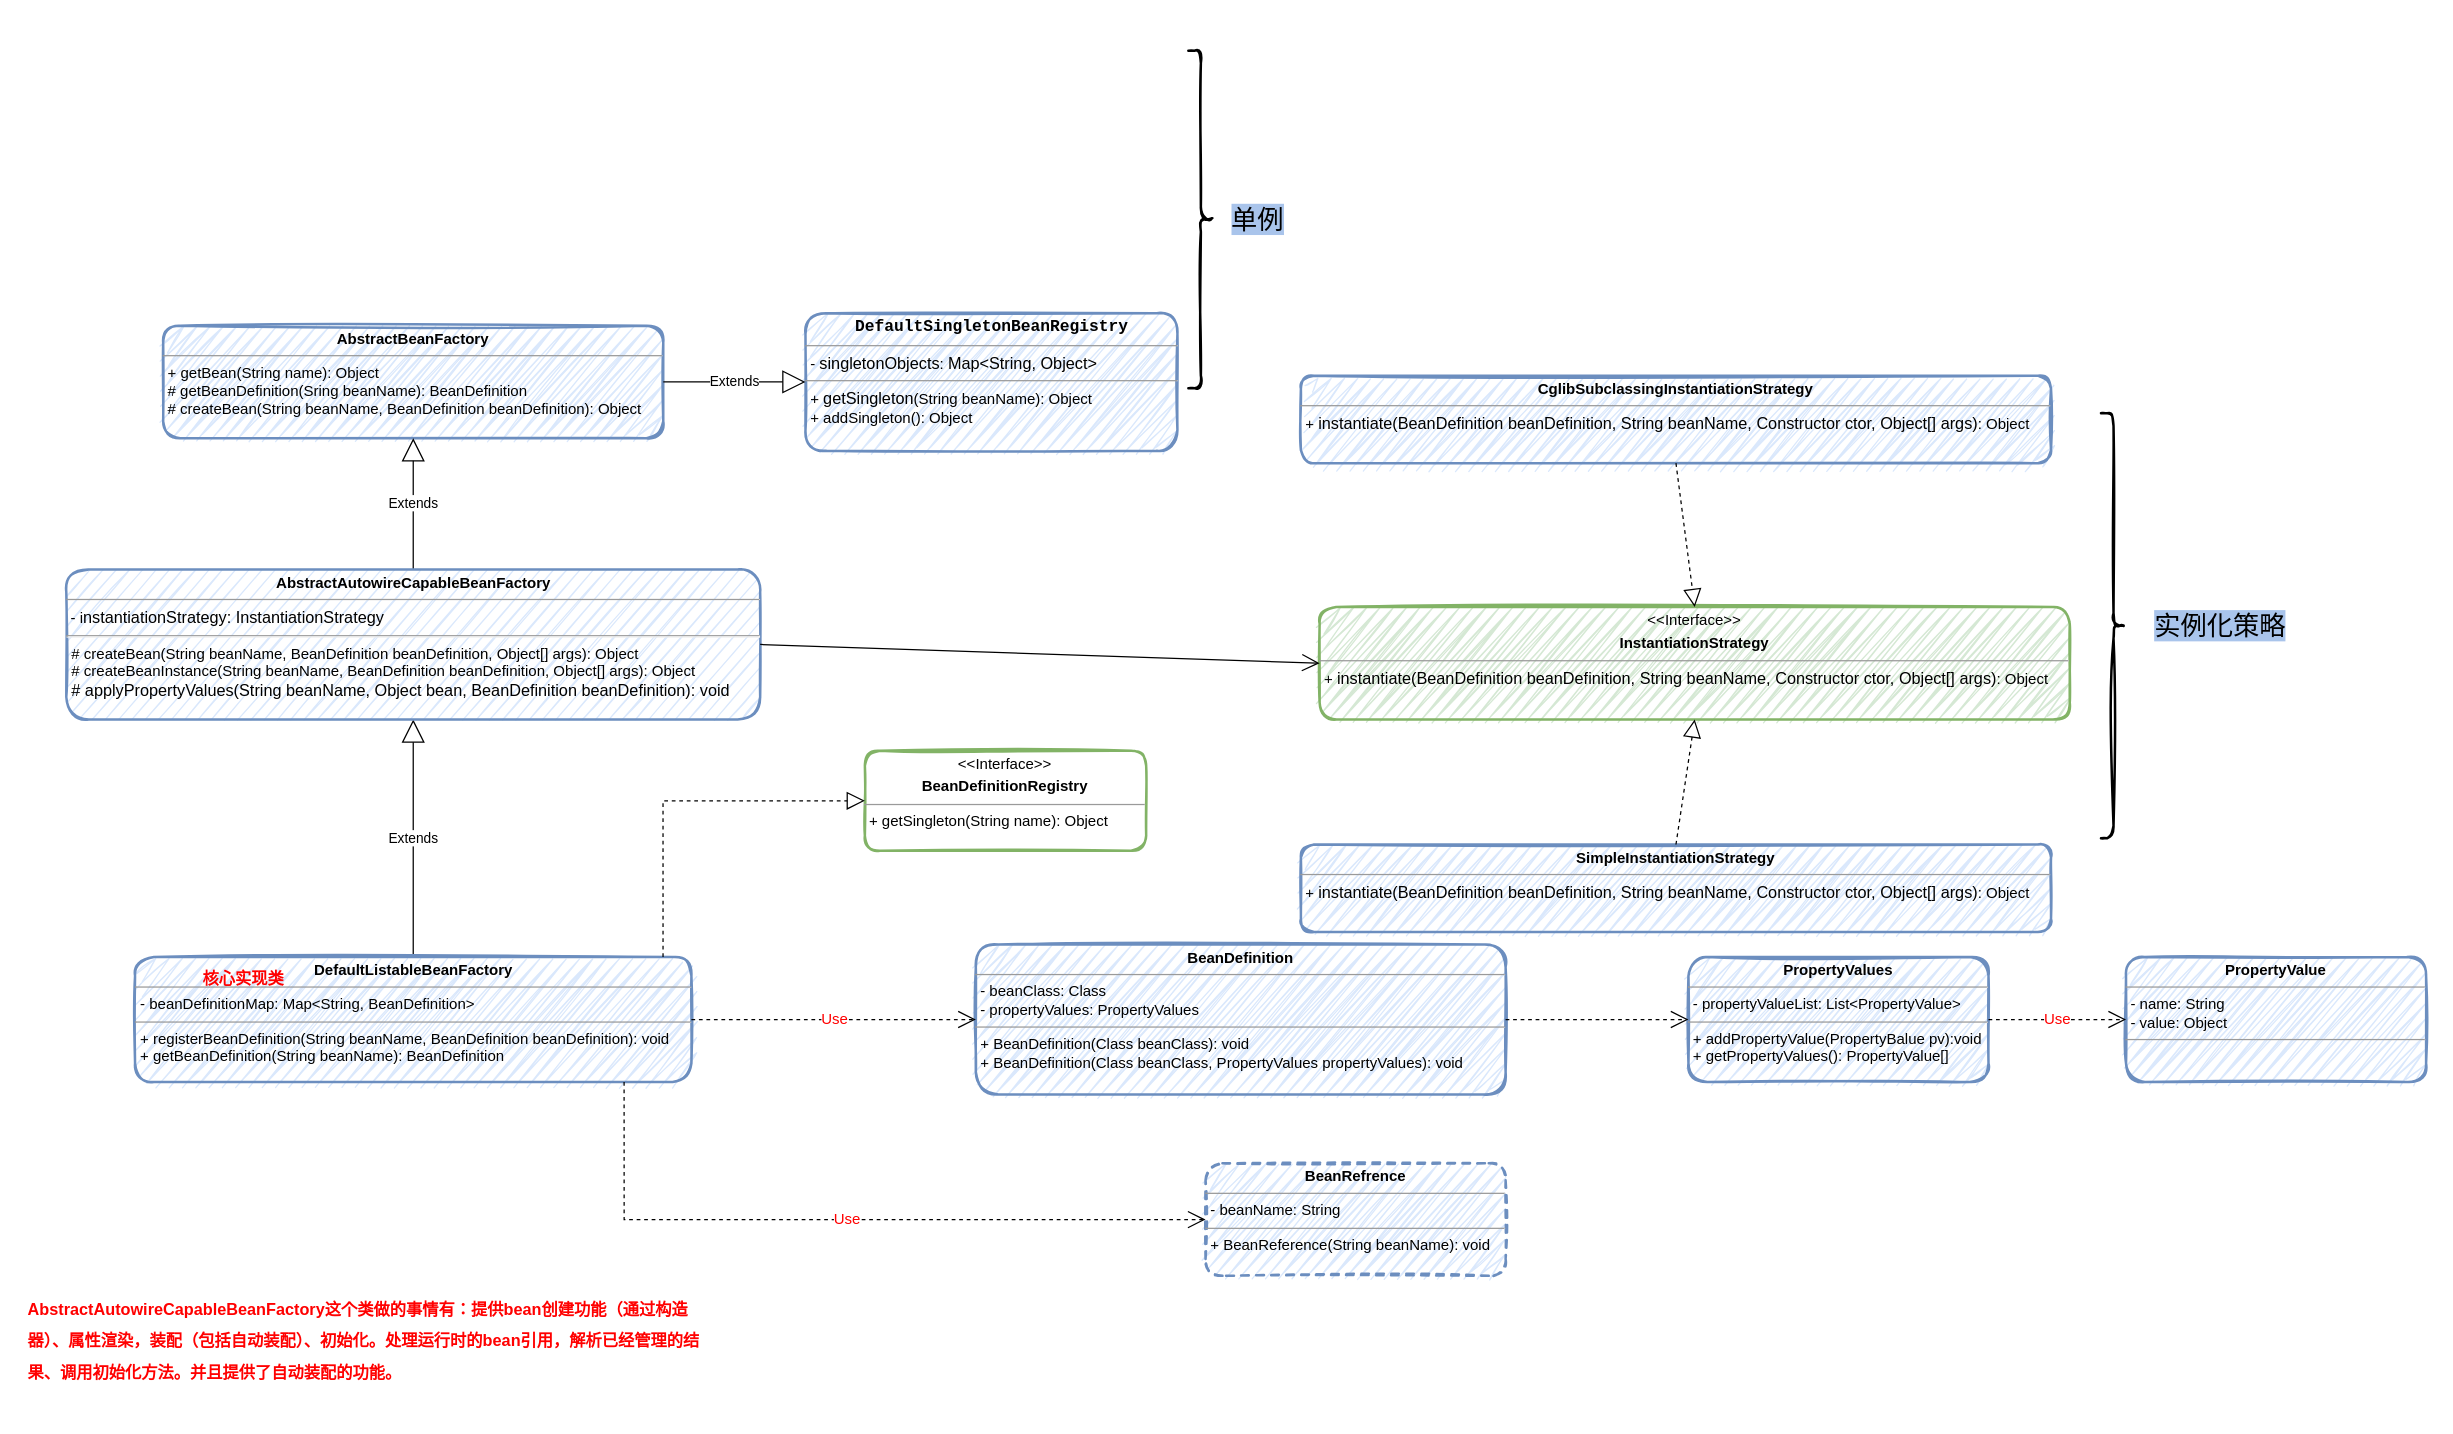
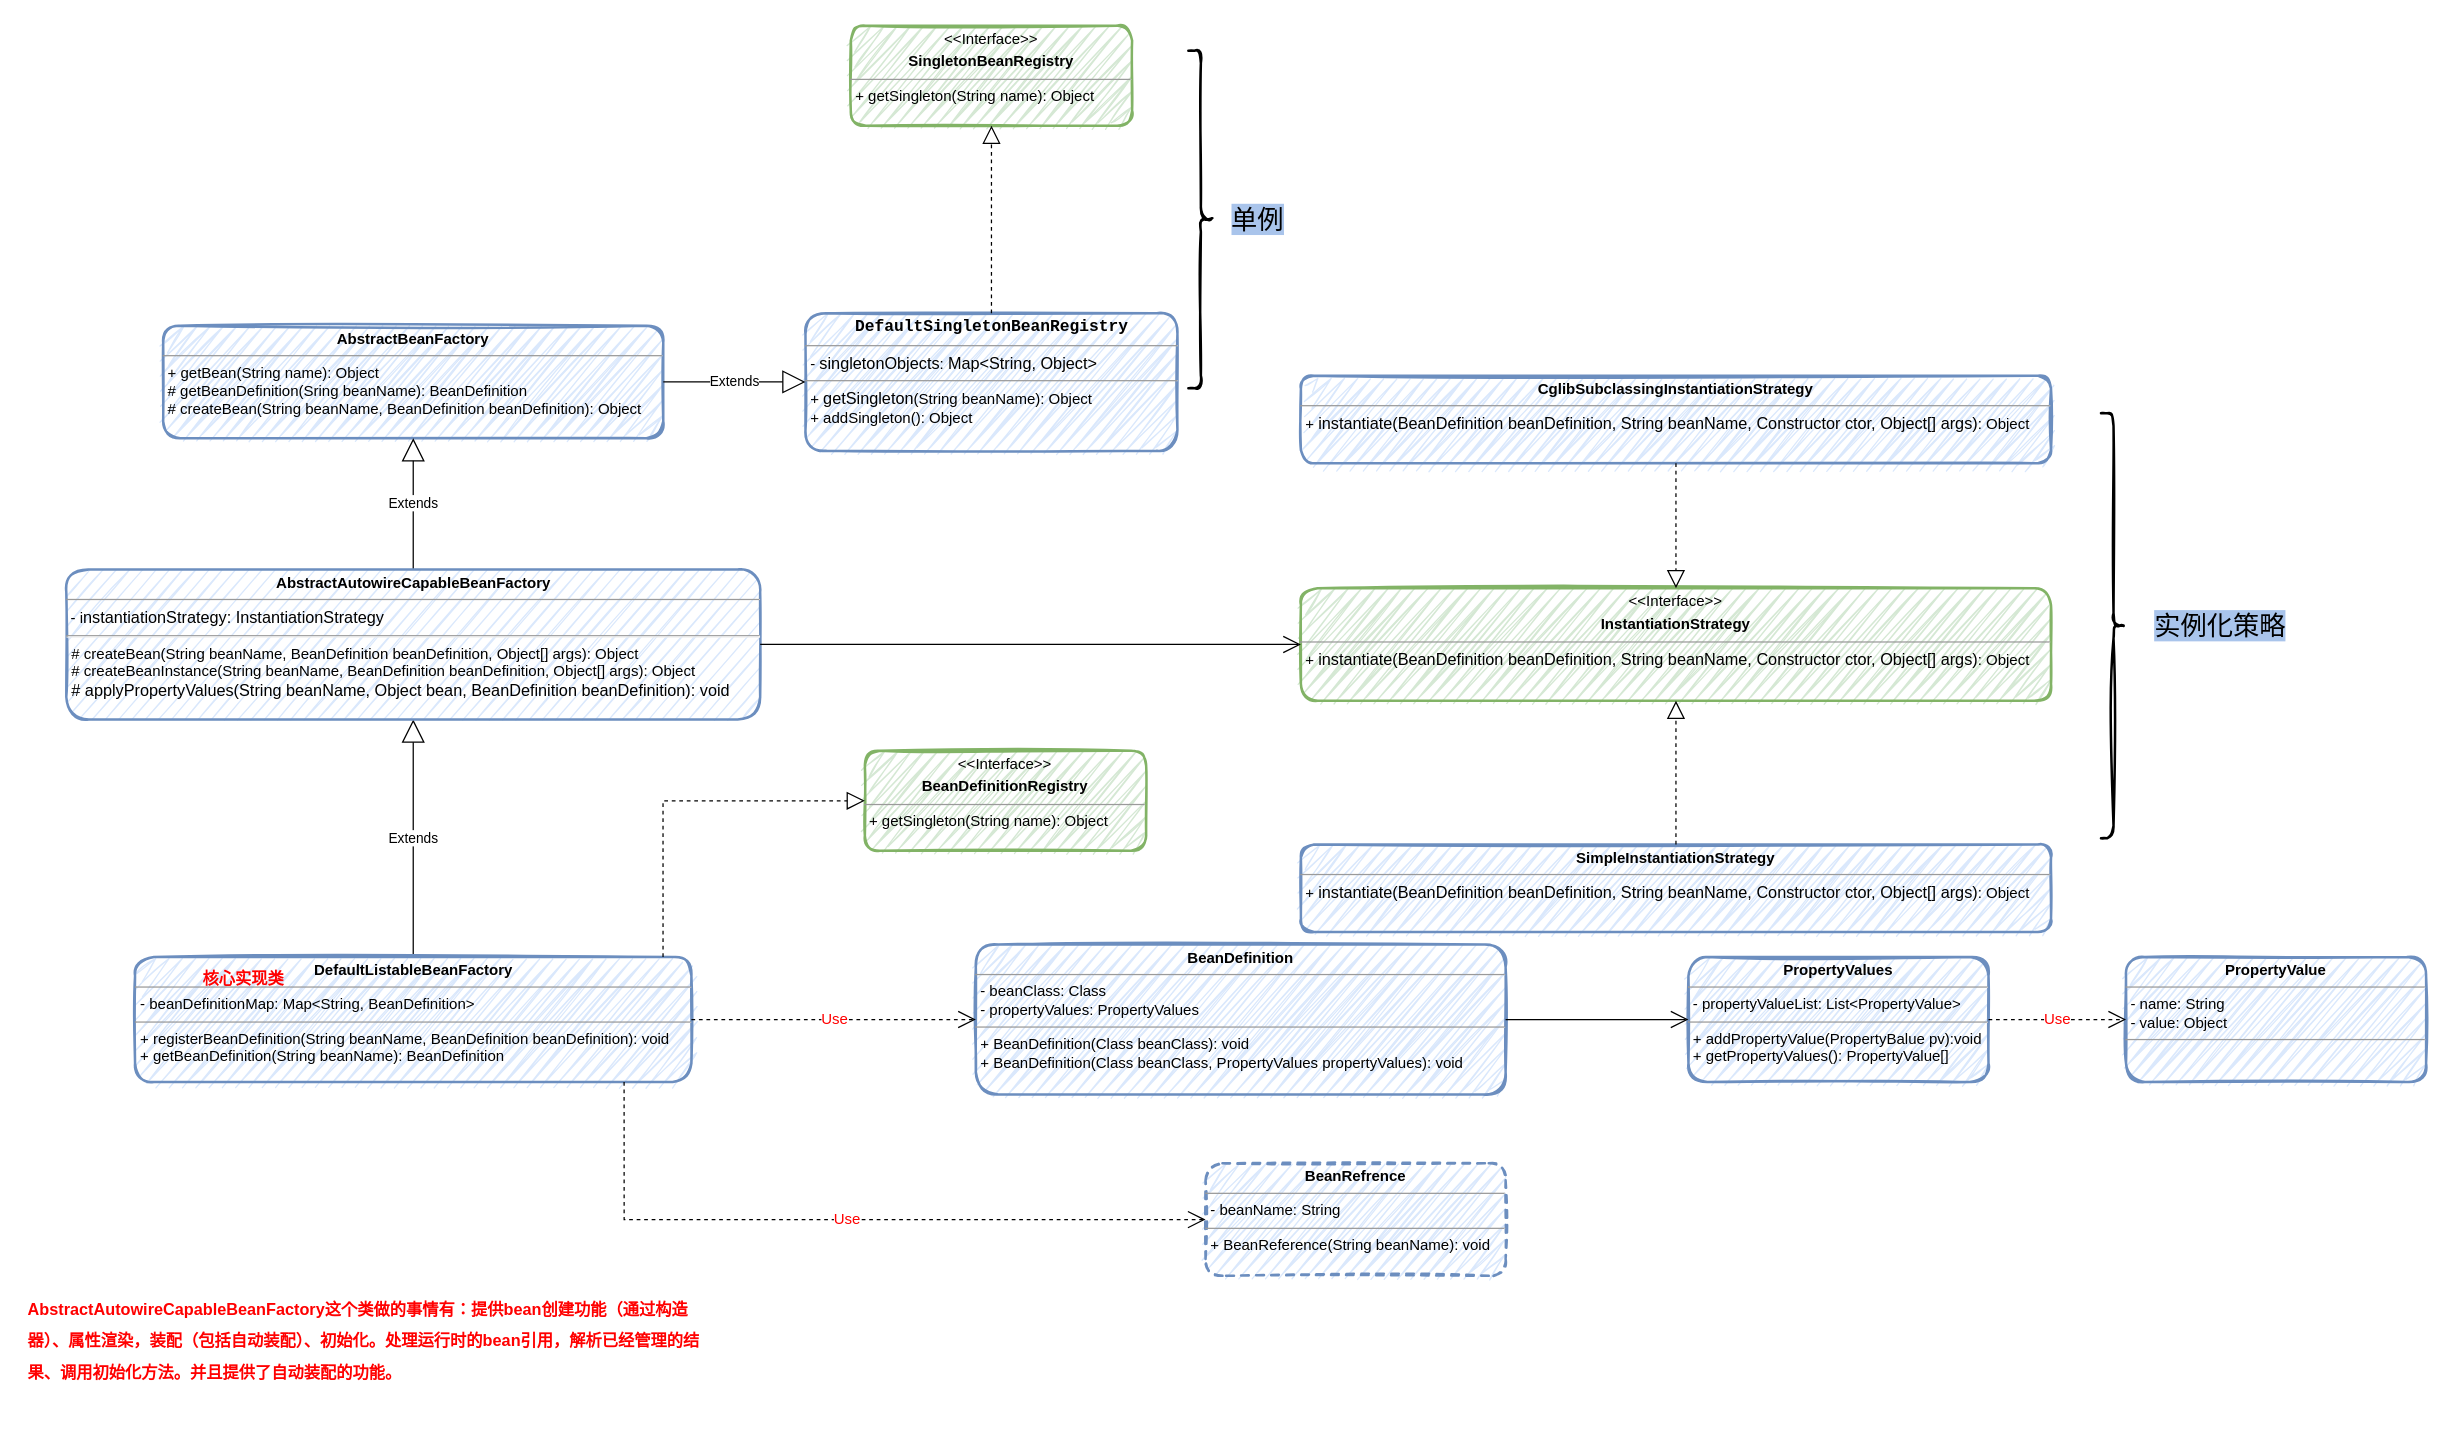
none -> (991, 76)
none -> (991, 229)
(1694, 663) -> (1676, 644)
(1005, 801) -> (1005, 801)
(1596, 1019) -> (1596, 1019)
